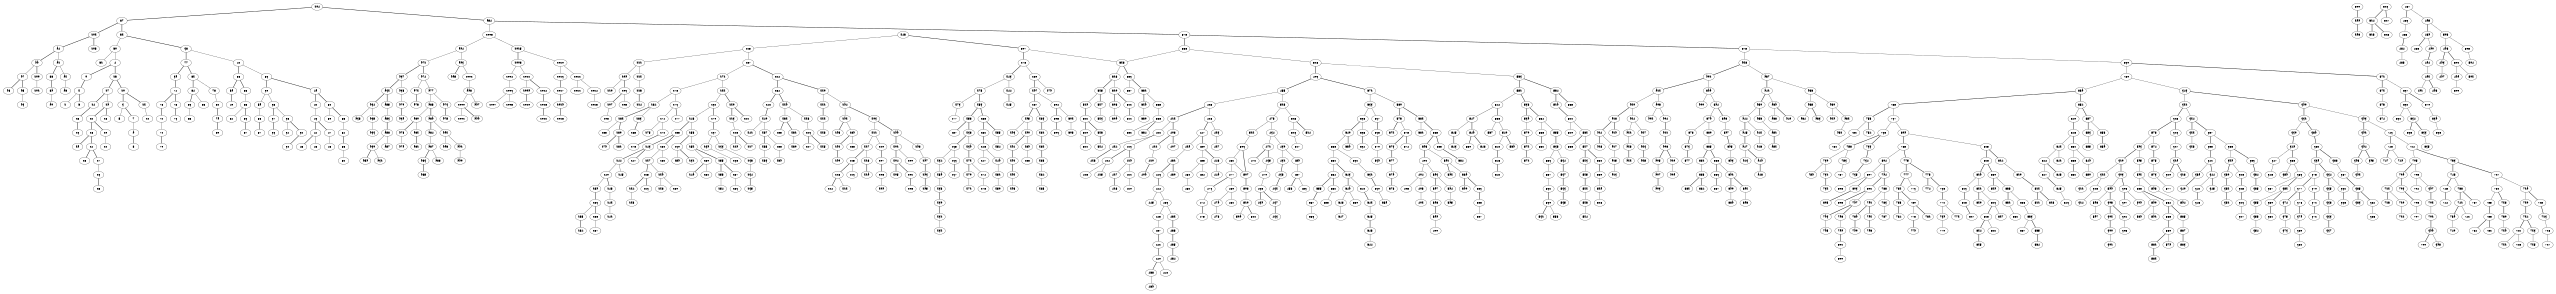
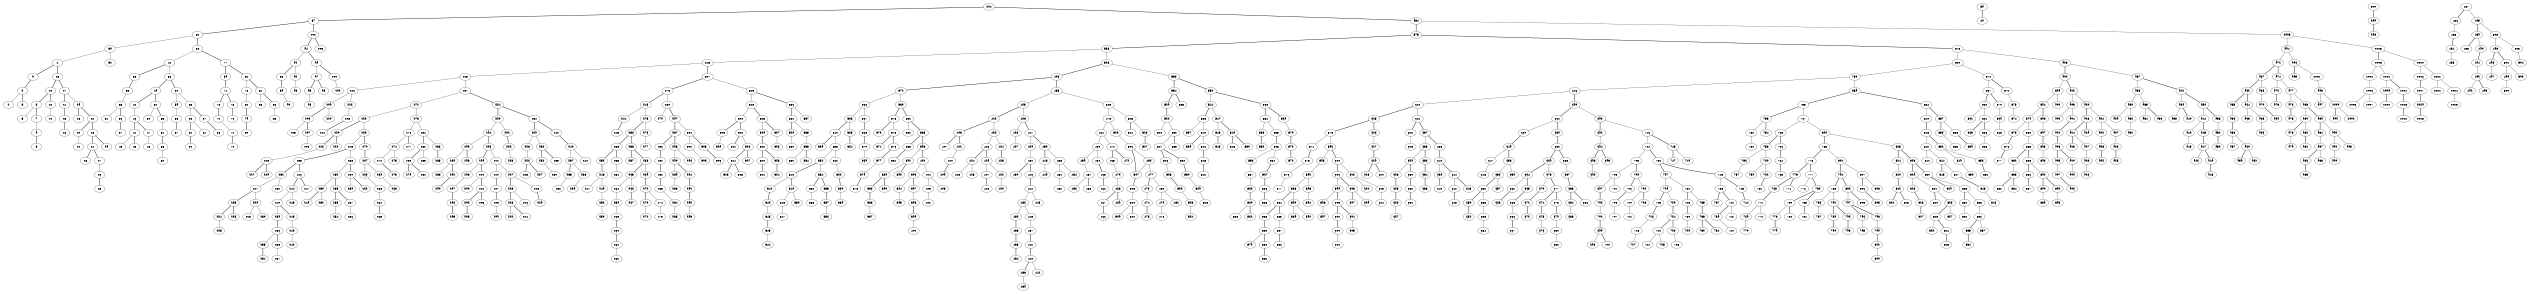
(1153, 56) -> (907, 56)
(2254, 70) -> (1973, 70)
(235, 84) -> none
none -> (744, 140)
(1295, 140) -> (1145, 140)
